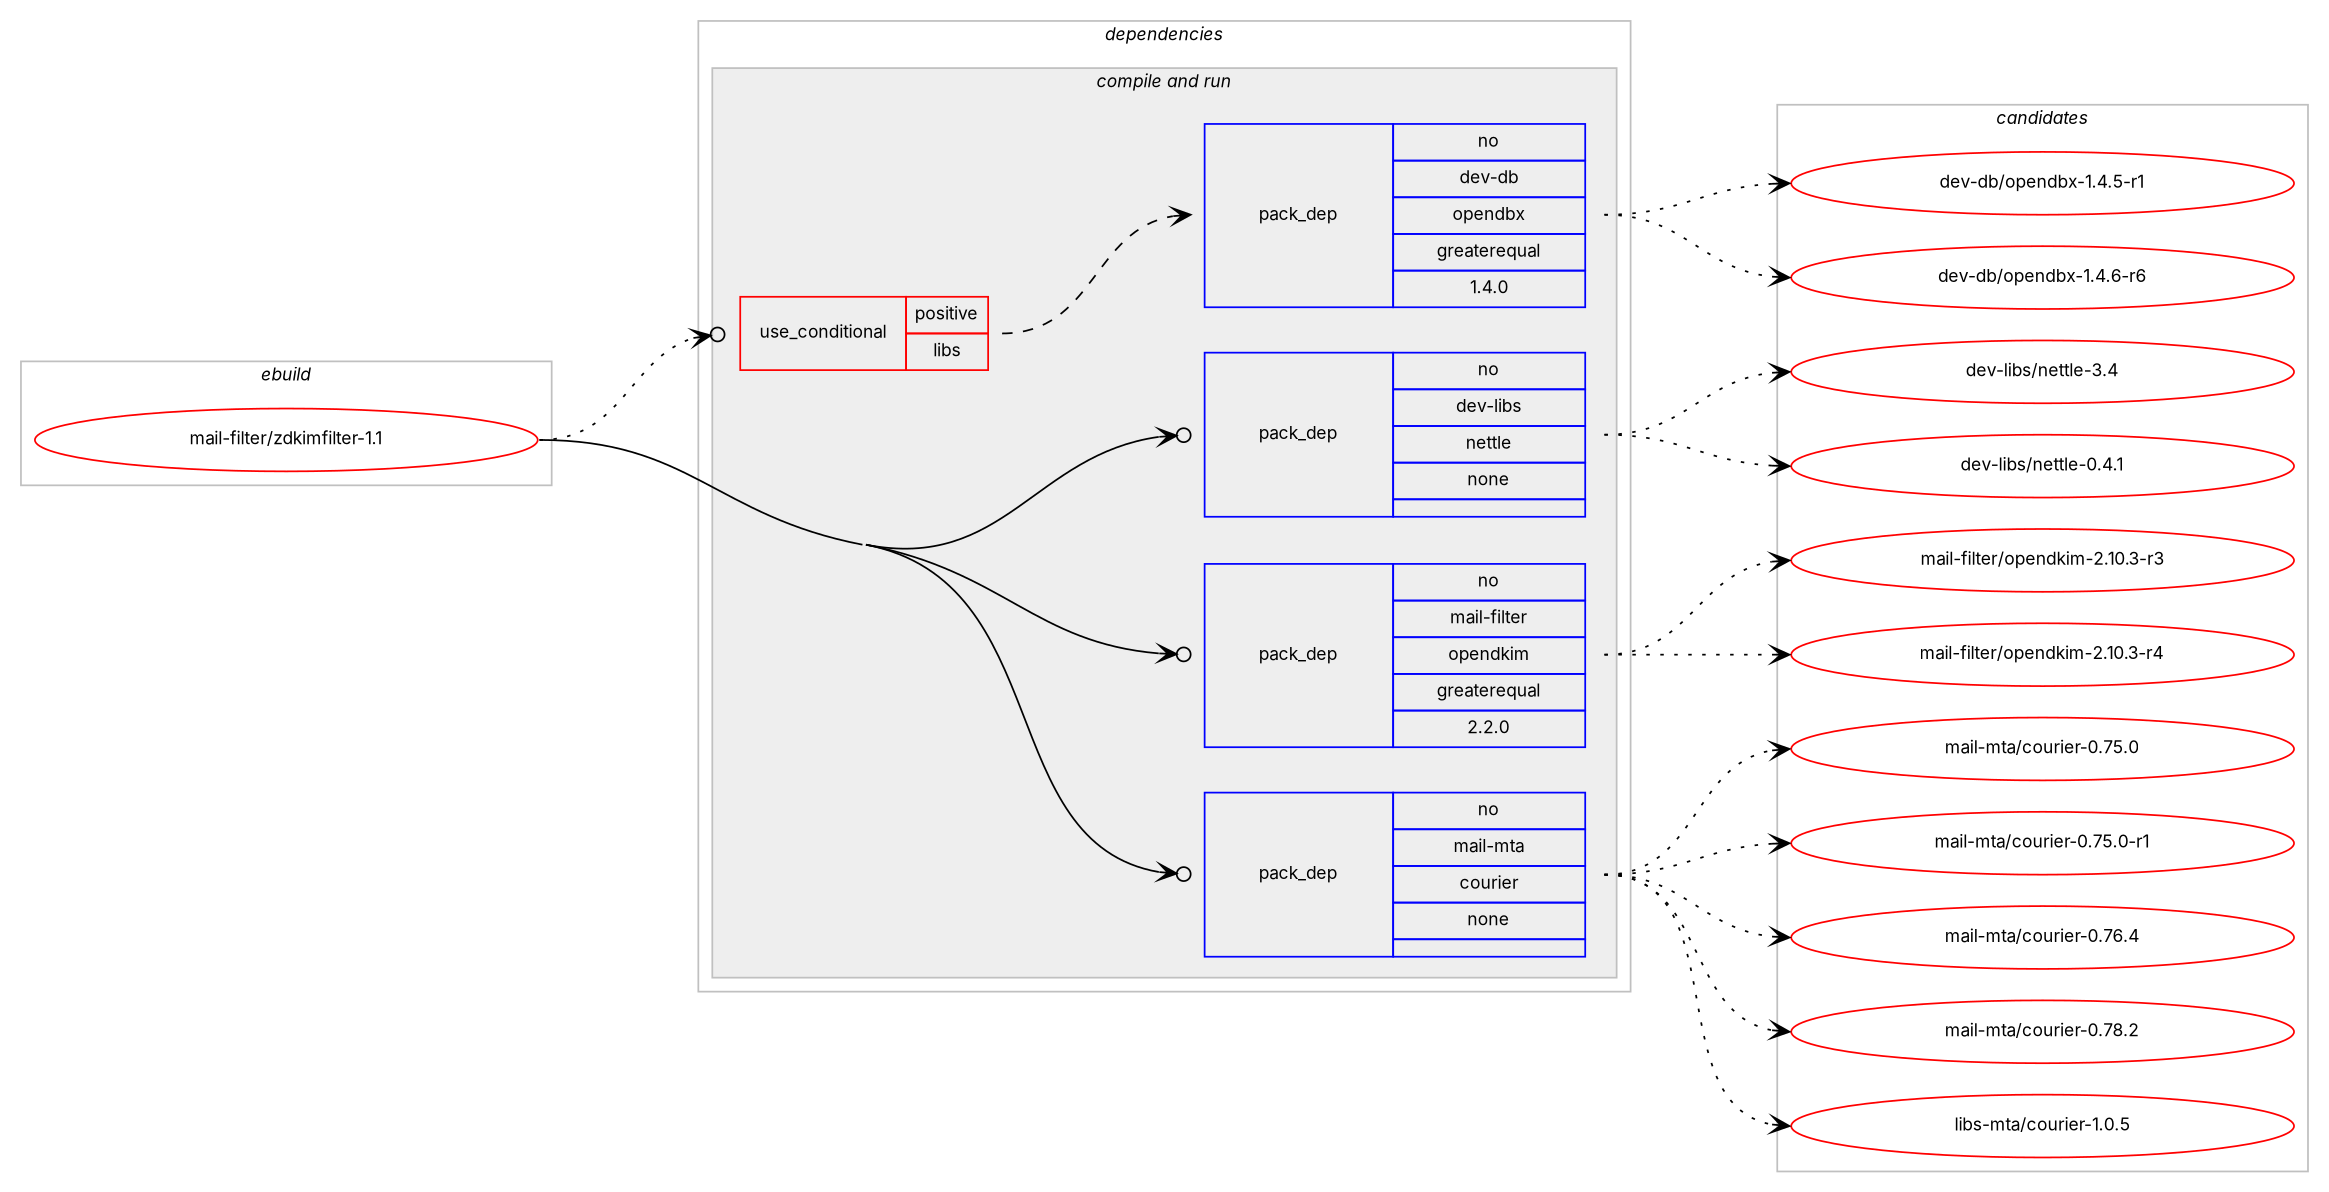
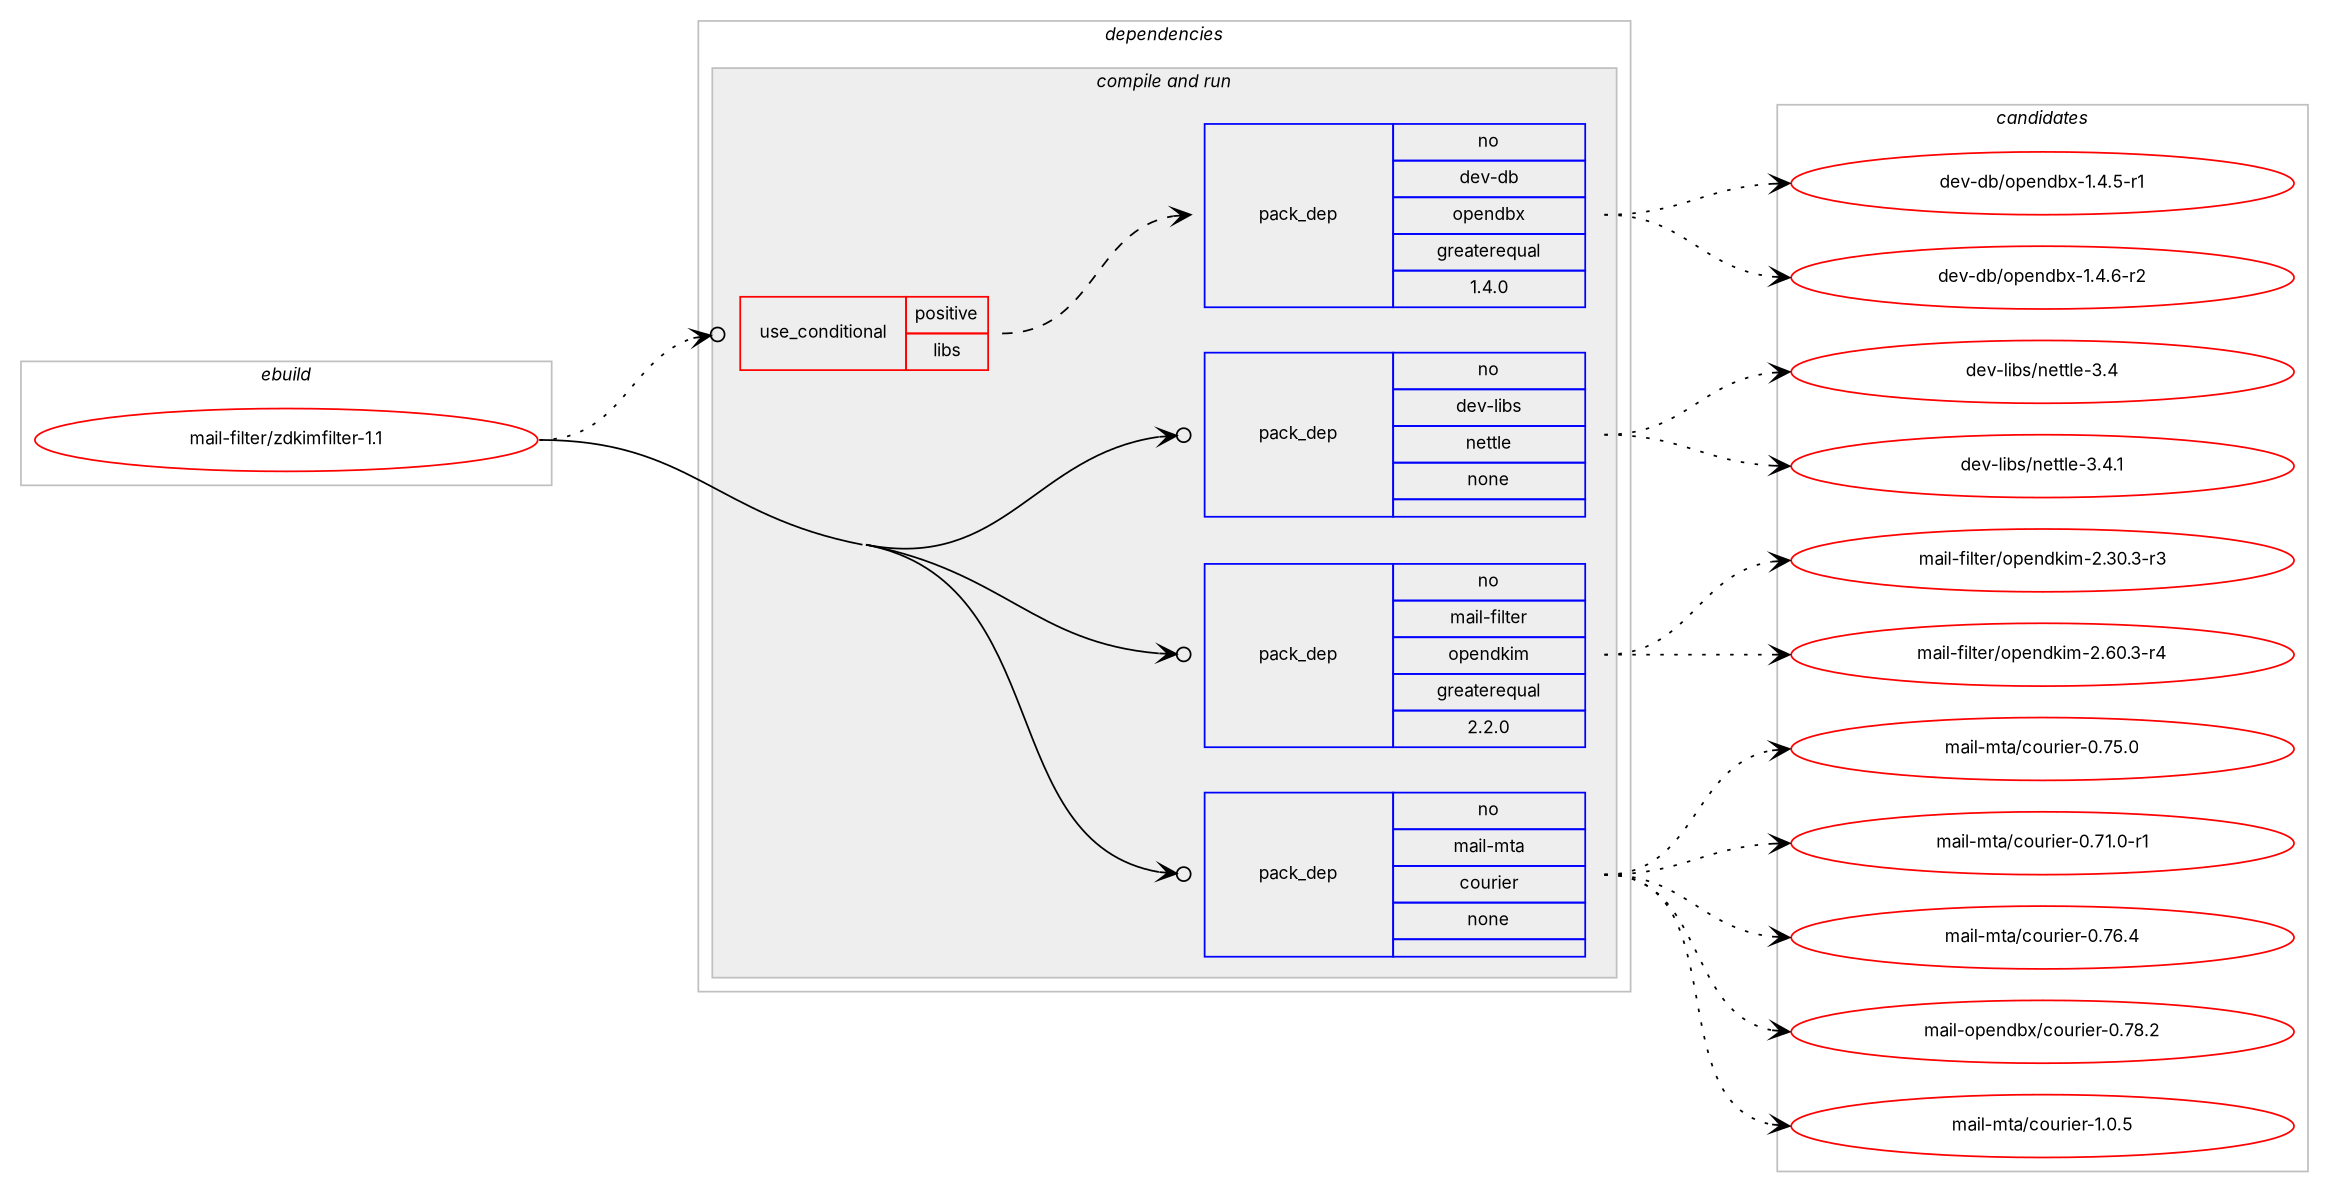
(2043, 278) -> (2043, 278)
(2043, 466) -> (2043, 466)
(2043, 560) -> (2043, 560)
(2043, 655) -> (2043, 655)
(2043, 843) -> (2043, 843)
(2043, 1032) -> (2043, 1032)
(2043, 1126) -> (2043, 1126)
